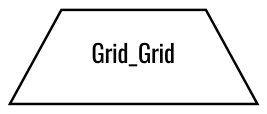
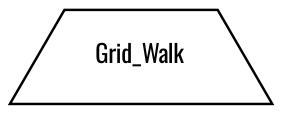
(134, 57) -> (141, 57)
